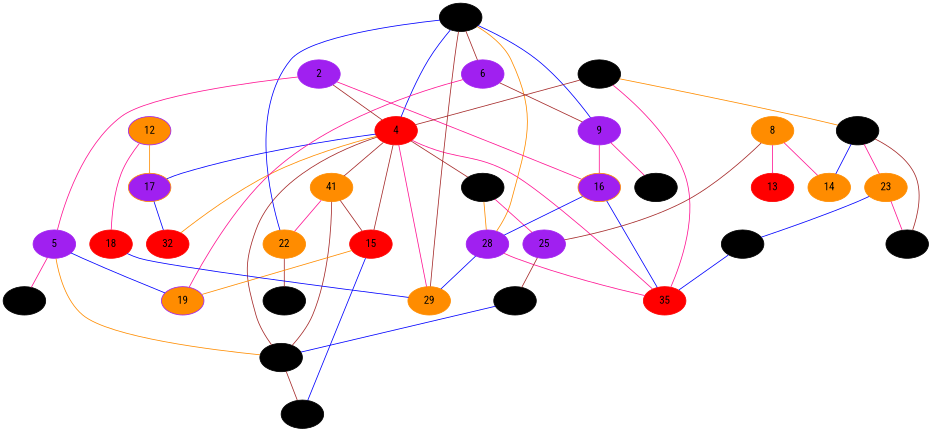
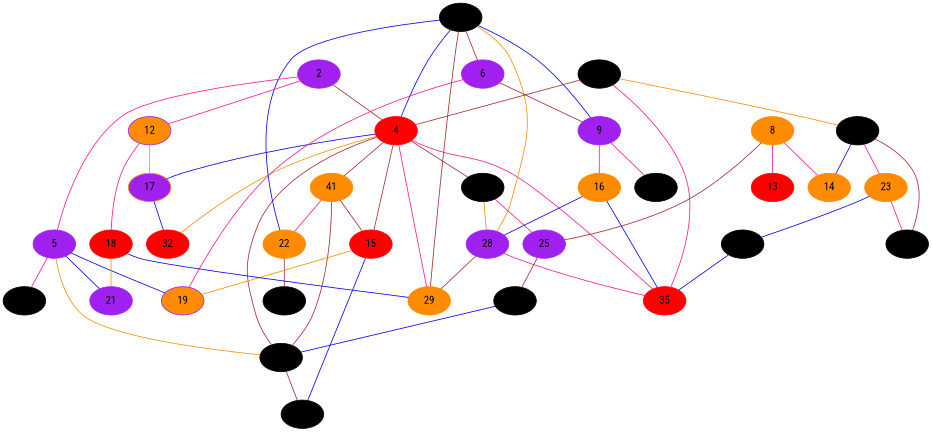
(459, 130) -> (234, 102)
(599, 187) -> (599, 187)
(458, 272) -> (458, 272)
none -> (111, 301)
